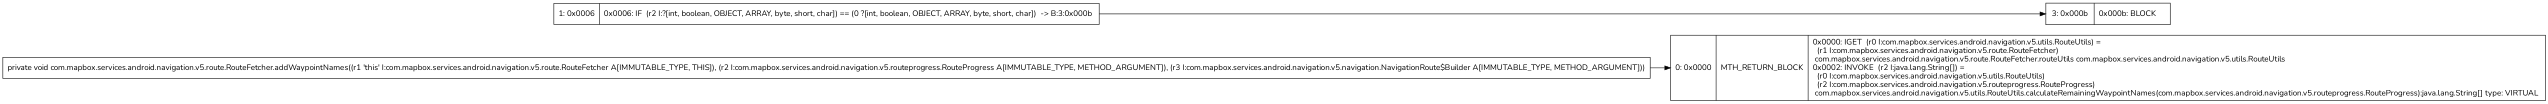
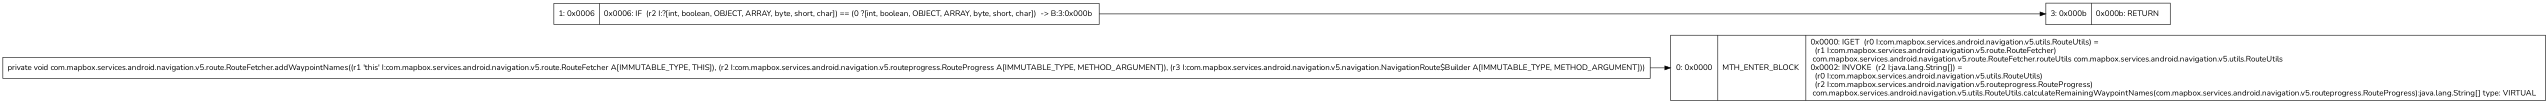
(2131, 14) -> (2131, 14)
(1762, 68) -> (1761, 68)
